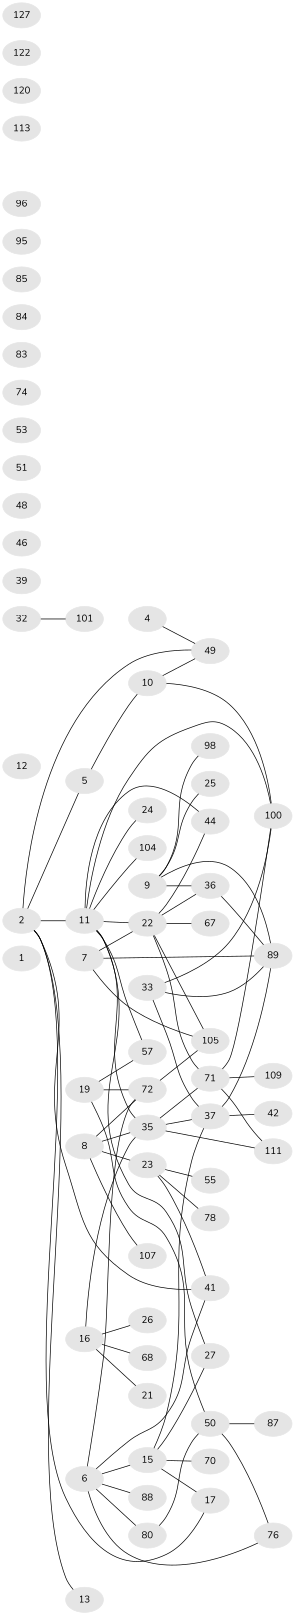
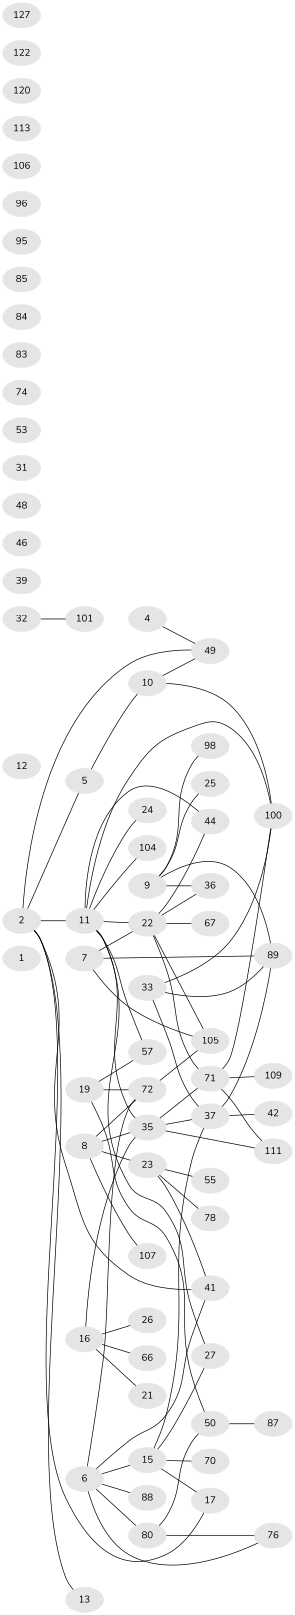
none -> (22, 166)
(22, 468) -> (22, 468)
(240, 917) -> none
(147, 1358) -> (147, 1358)
(249, 1477) -> (210, 1536)
